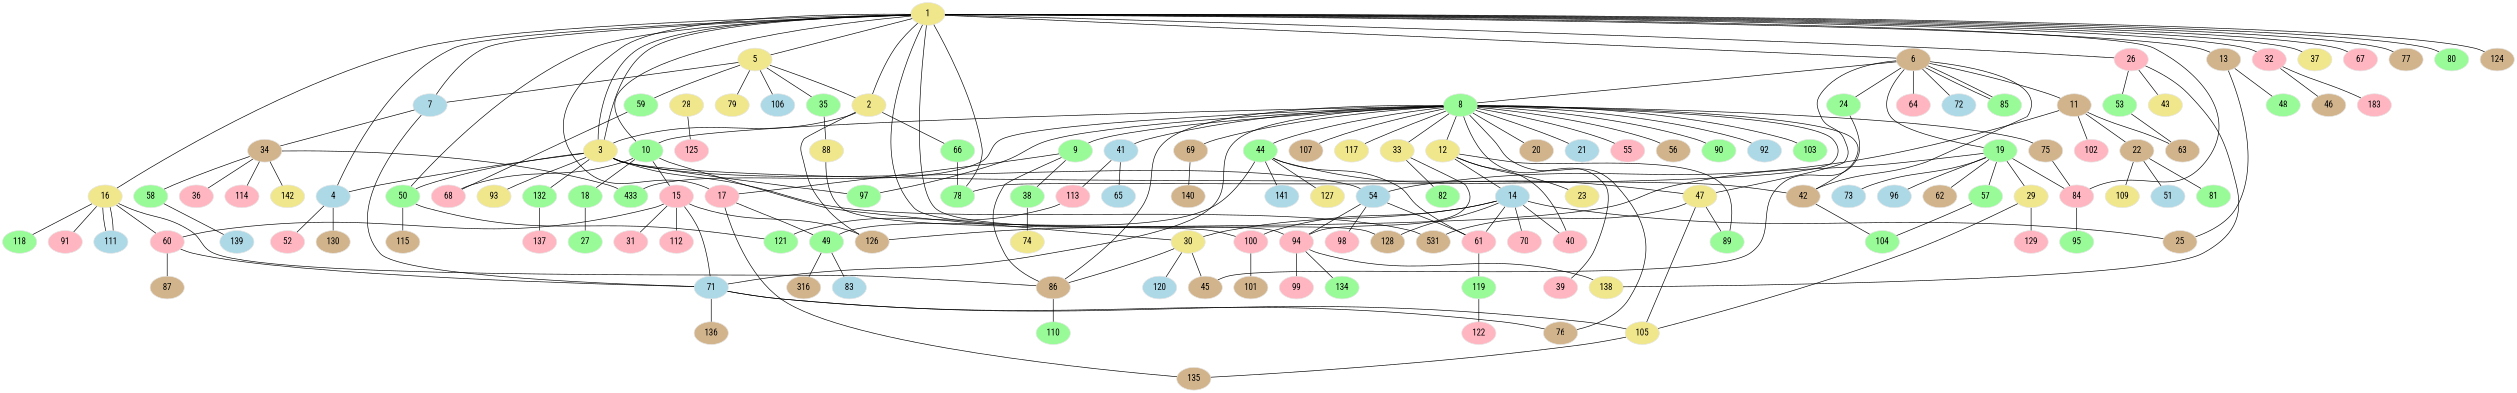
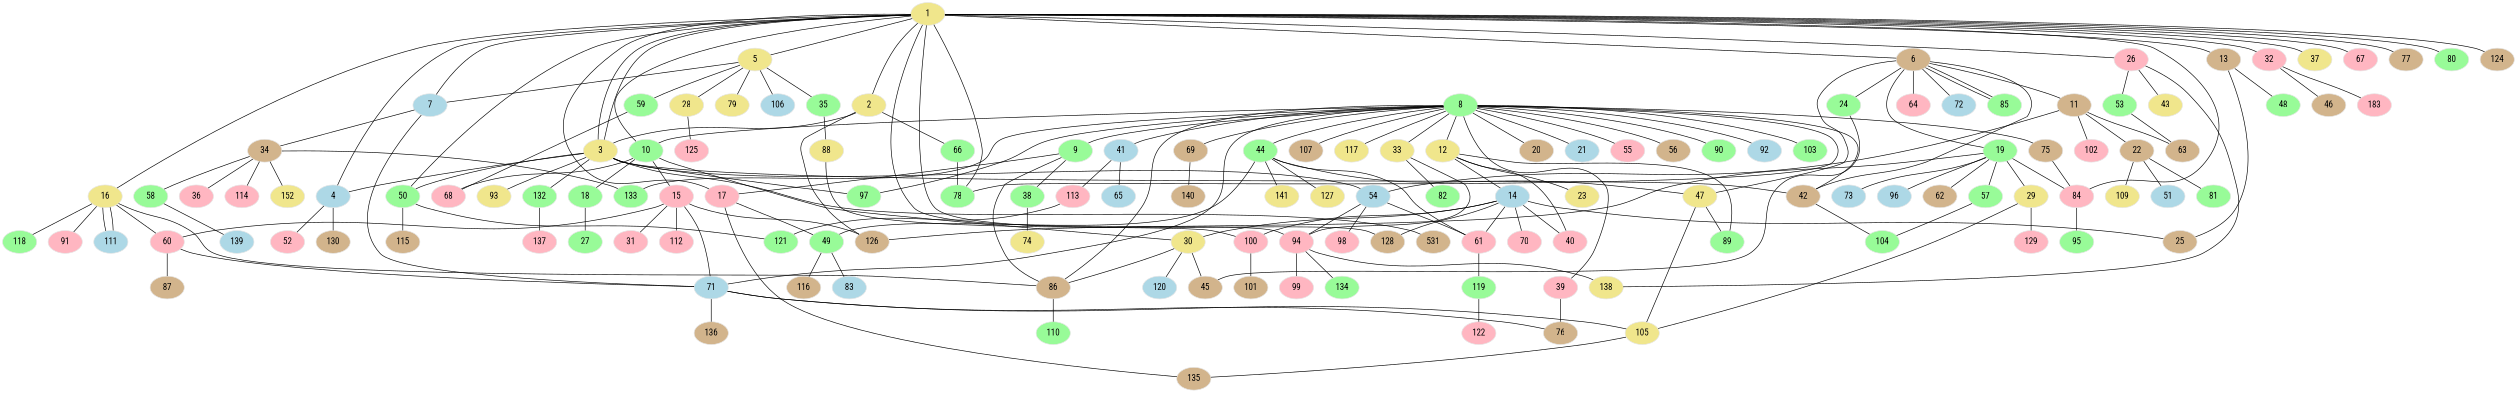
(813, 81) -> (721, 82)
(1687, 82) -> none
(1620, 191) -> (1561, 310)
(288, 196) -> (288, 196)
(631, 196) -> (631, 196)
(1282, 196) -> (1282, 196)
(1566, 218) -> none
(804, 288) -> (804, 288)
